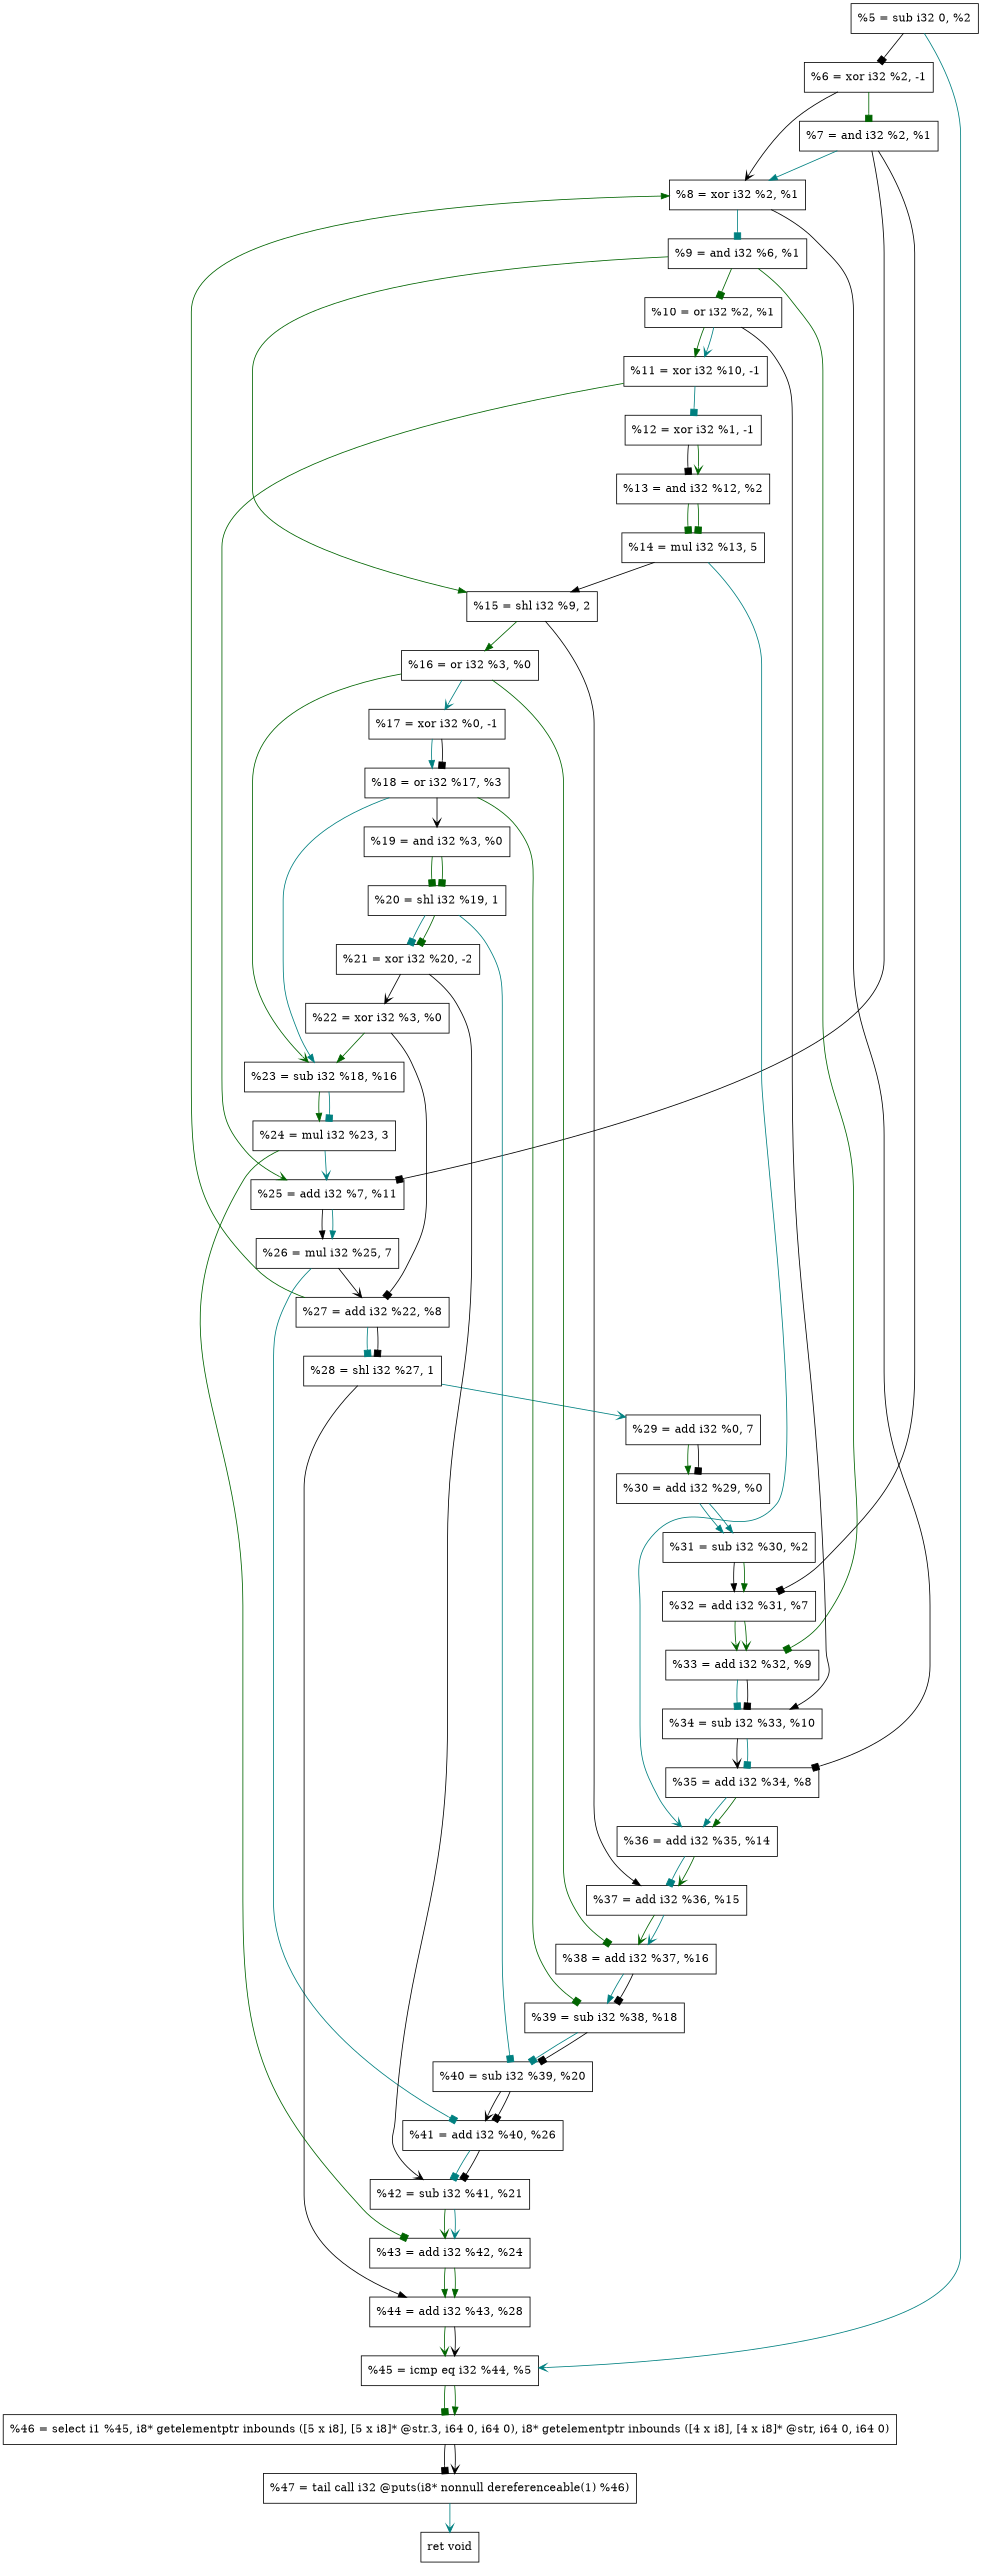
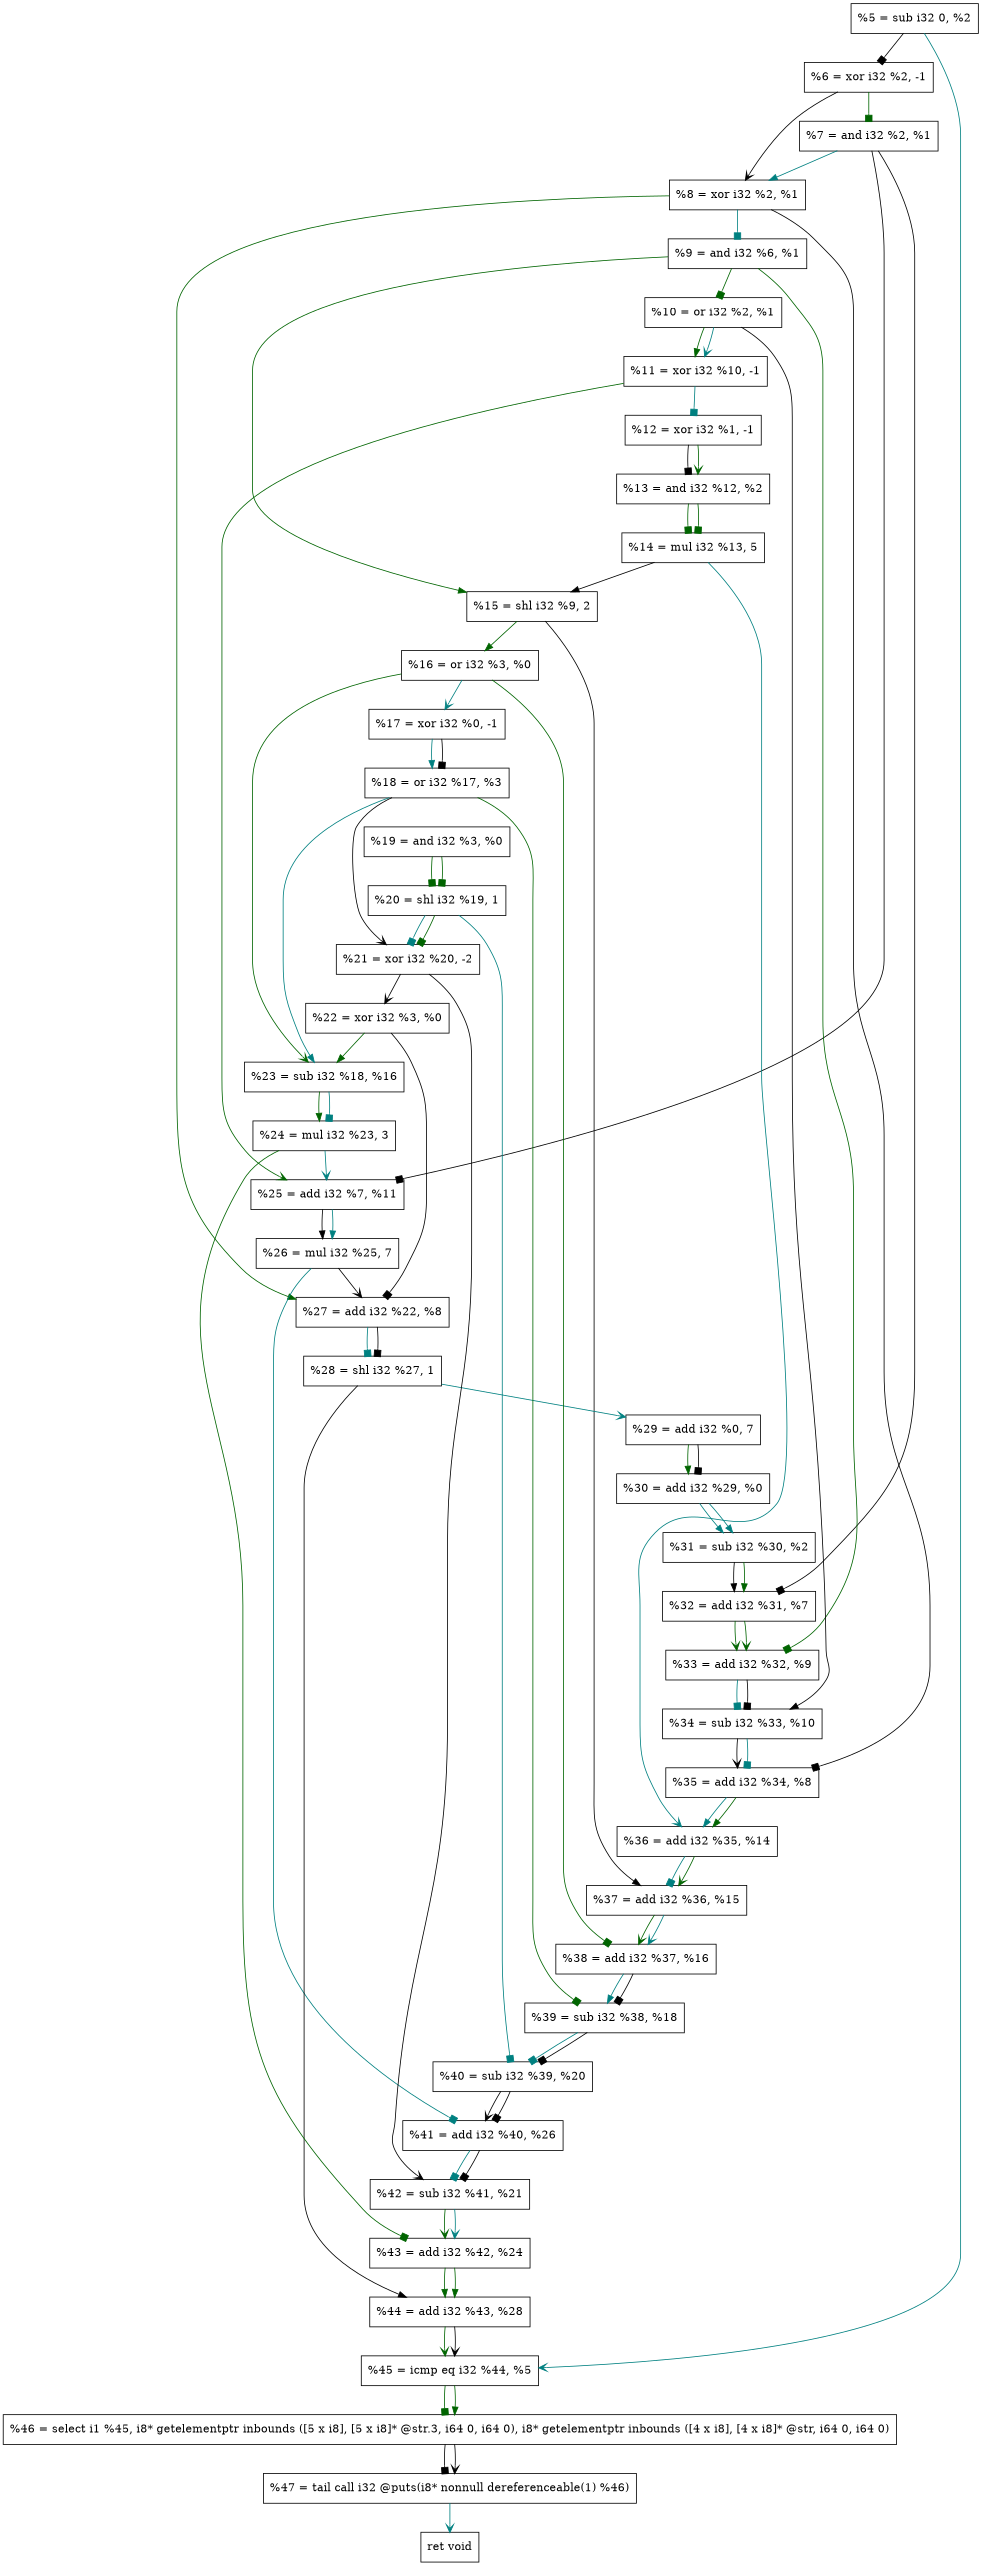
(191, 576) -> (177, 563)
(437, 808) -> (353, 864)
